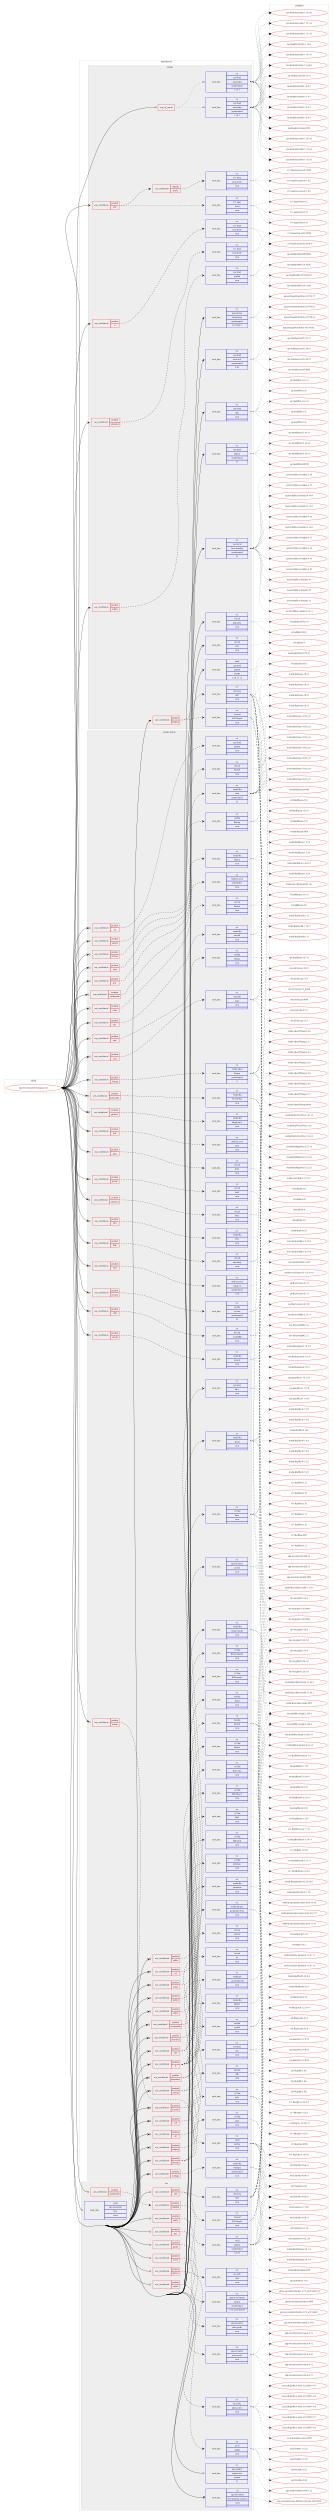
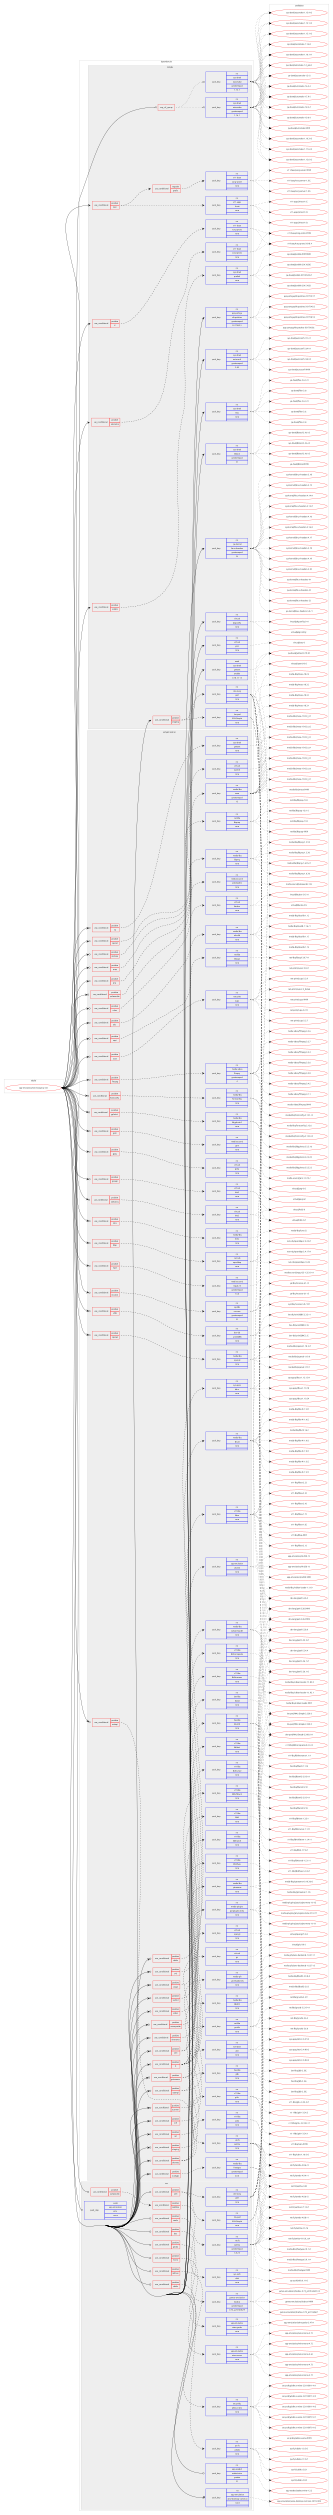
none -> (299, 947)
